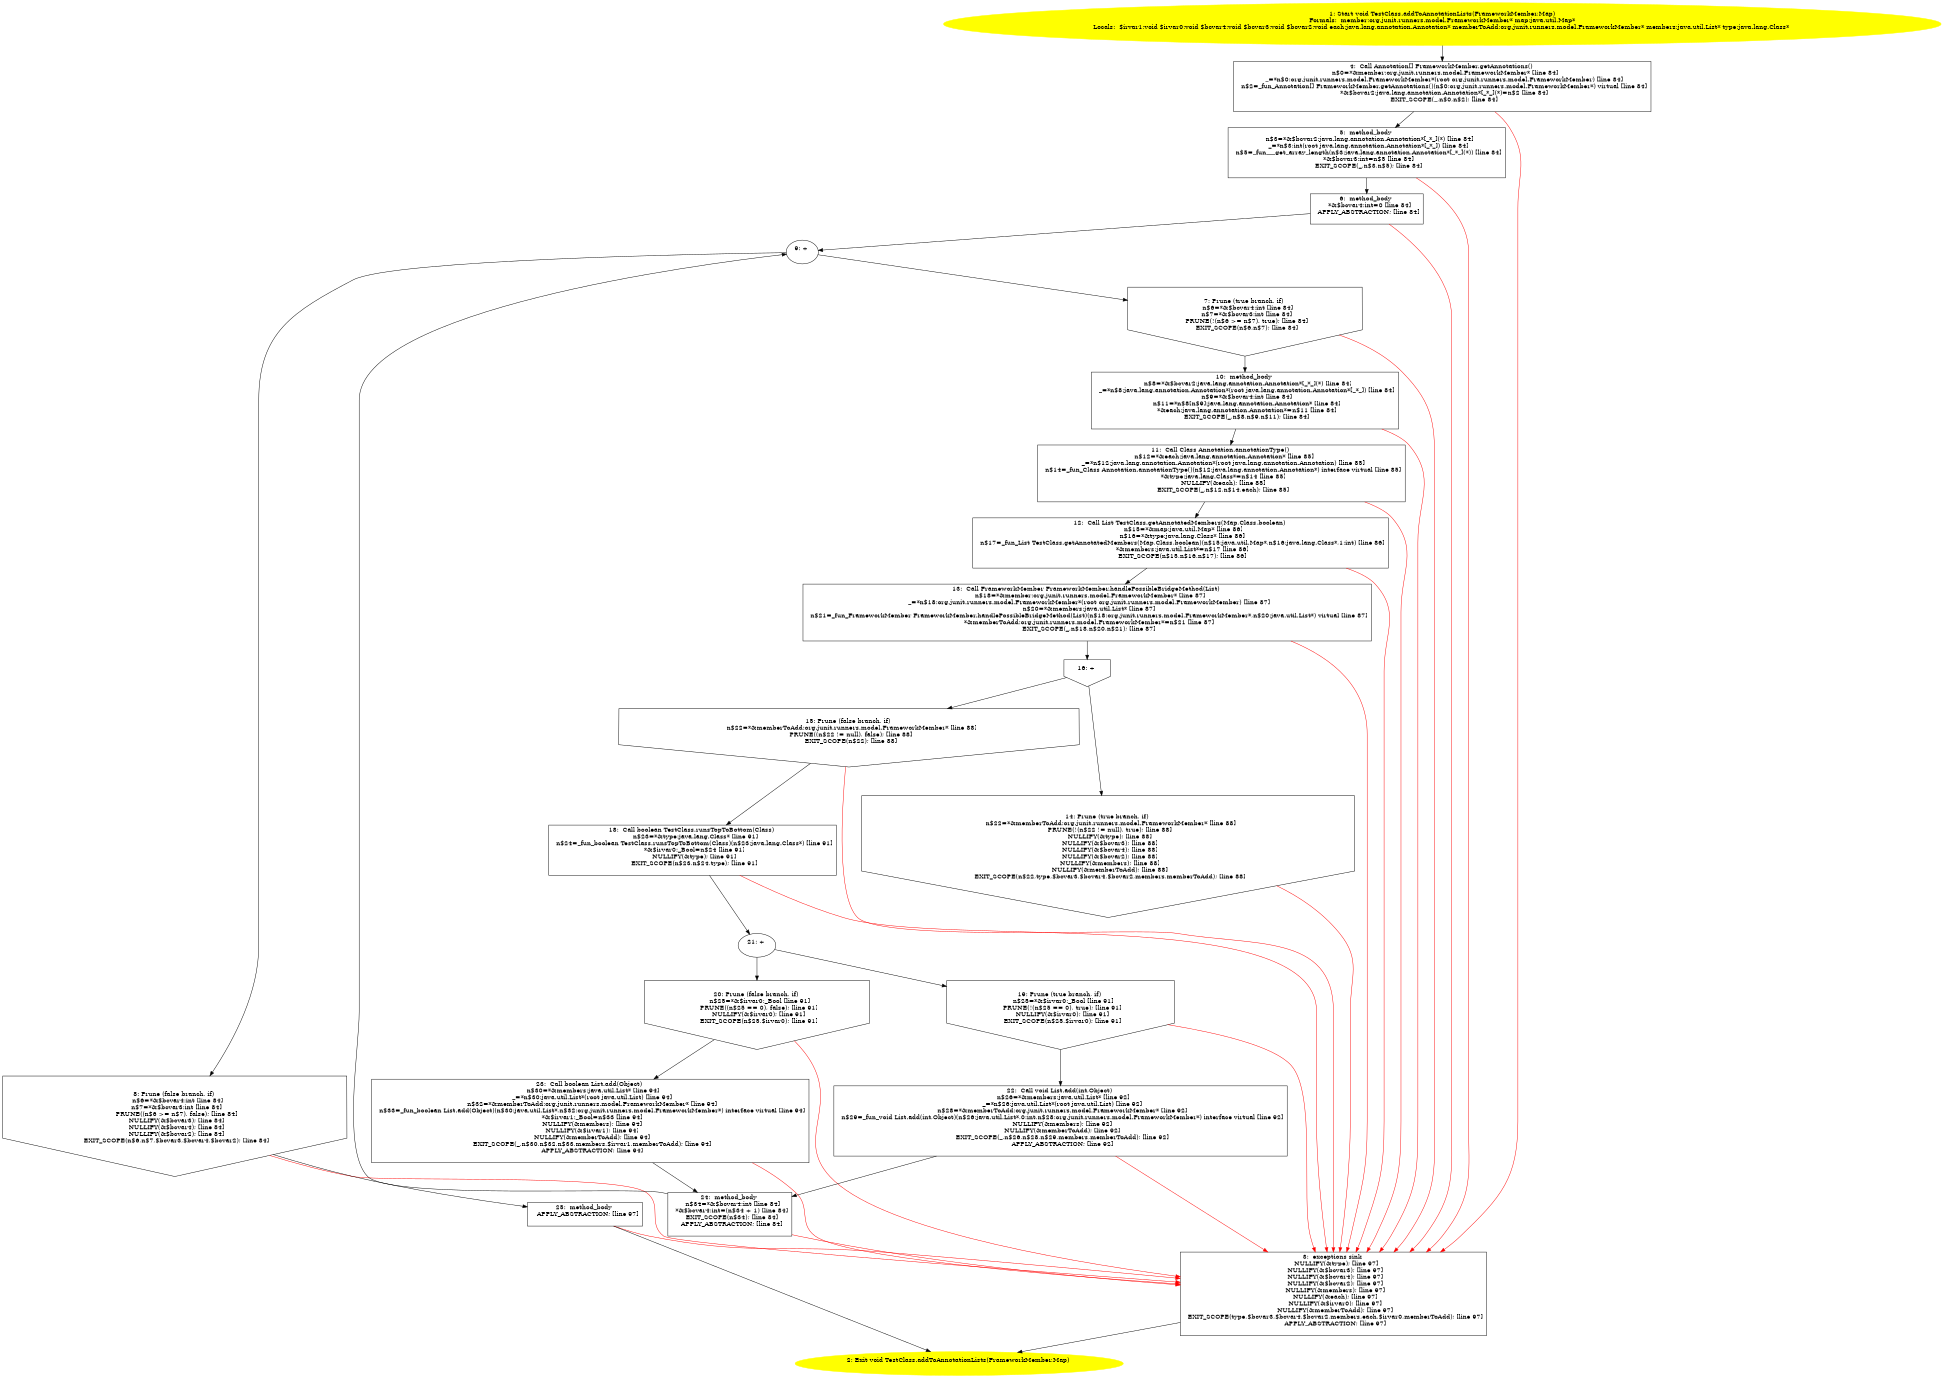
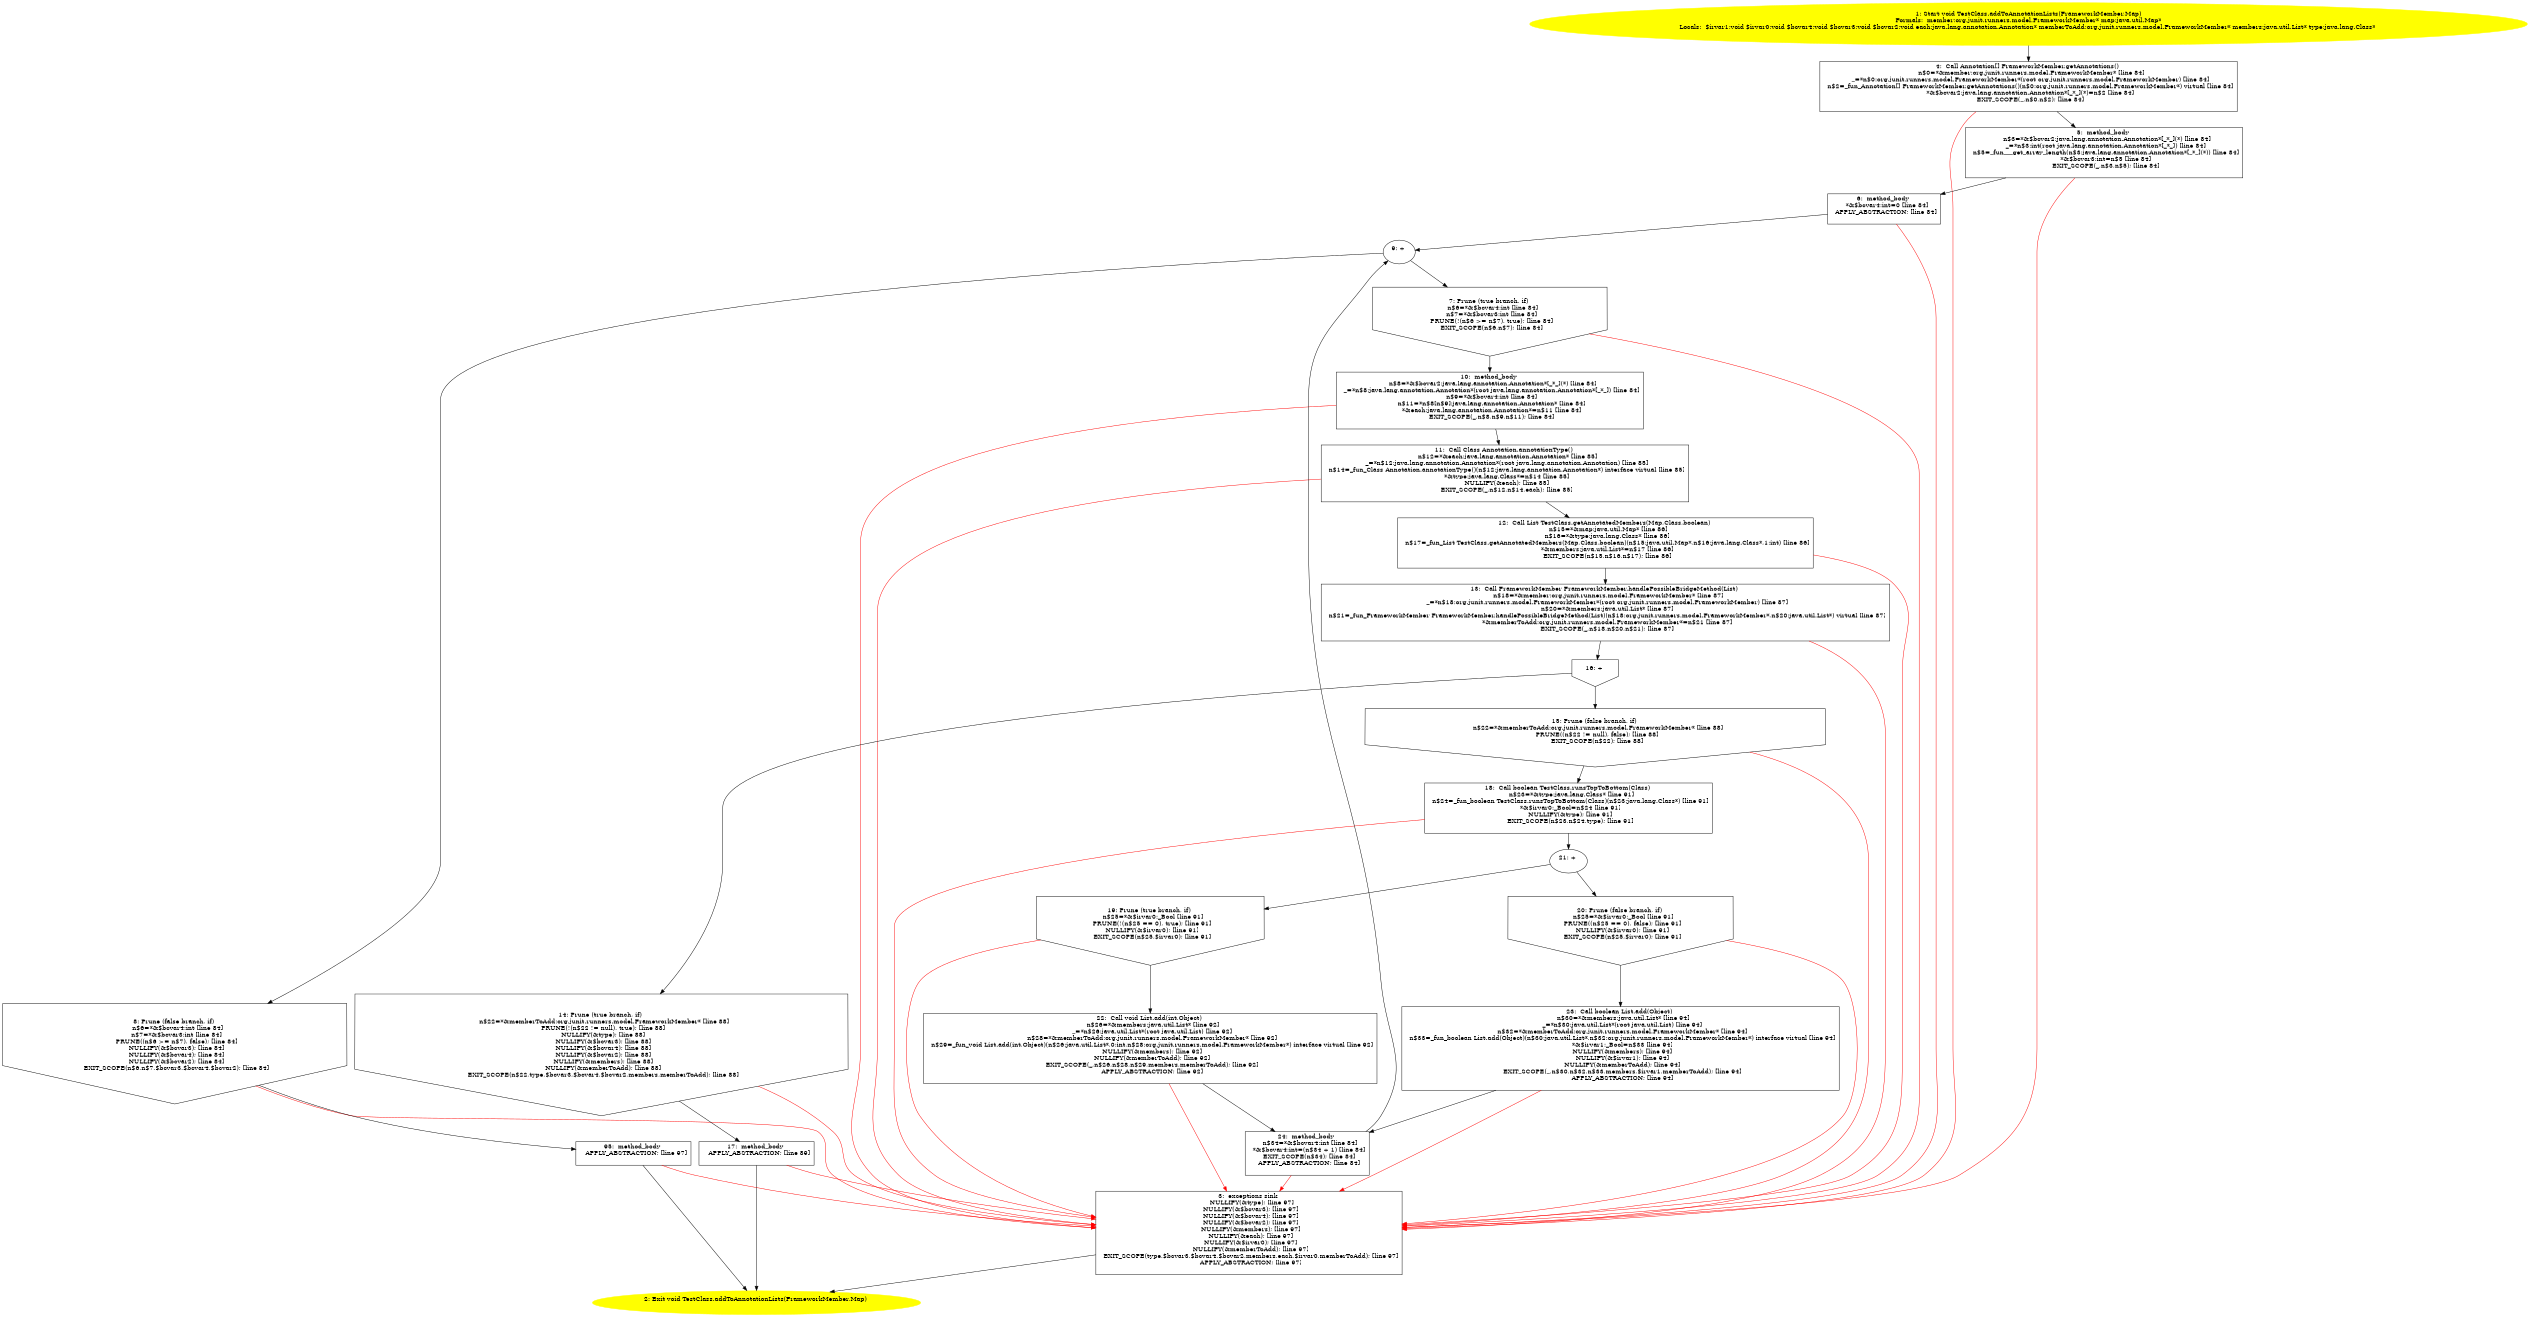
none -> (757, 1153)
(585, 1214) -> (633, 1153)
